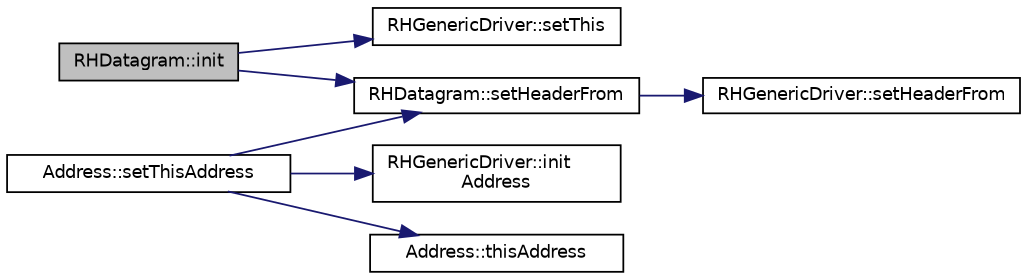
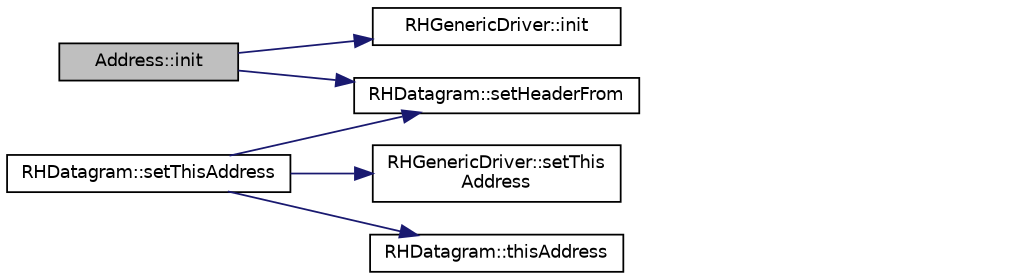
(497, 27) -> (497, 27)
(149, 62) -> (149, 62)
(862, 96) -> none
(149, 174) -> (149, 174)
(497, 174) -> (497, 174)
(497, 253) -> (497, 253)
